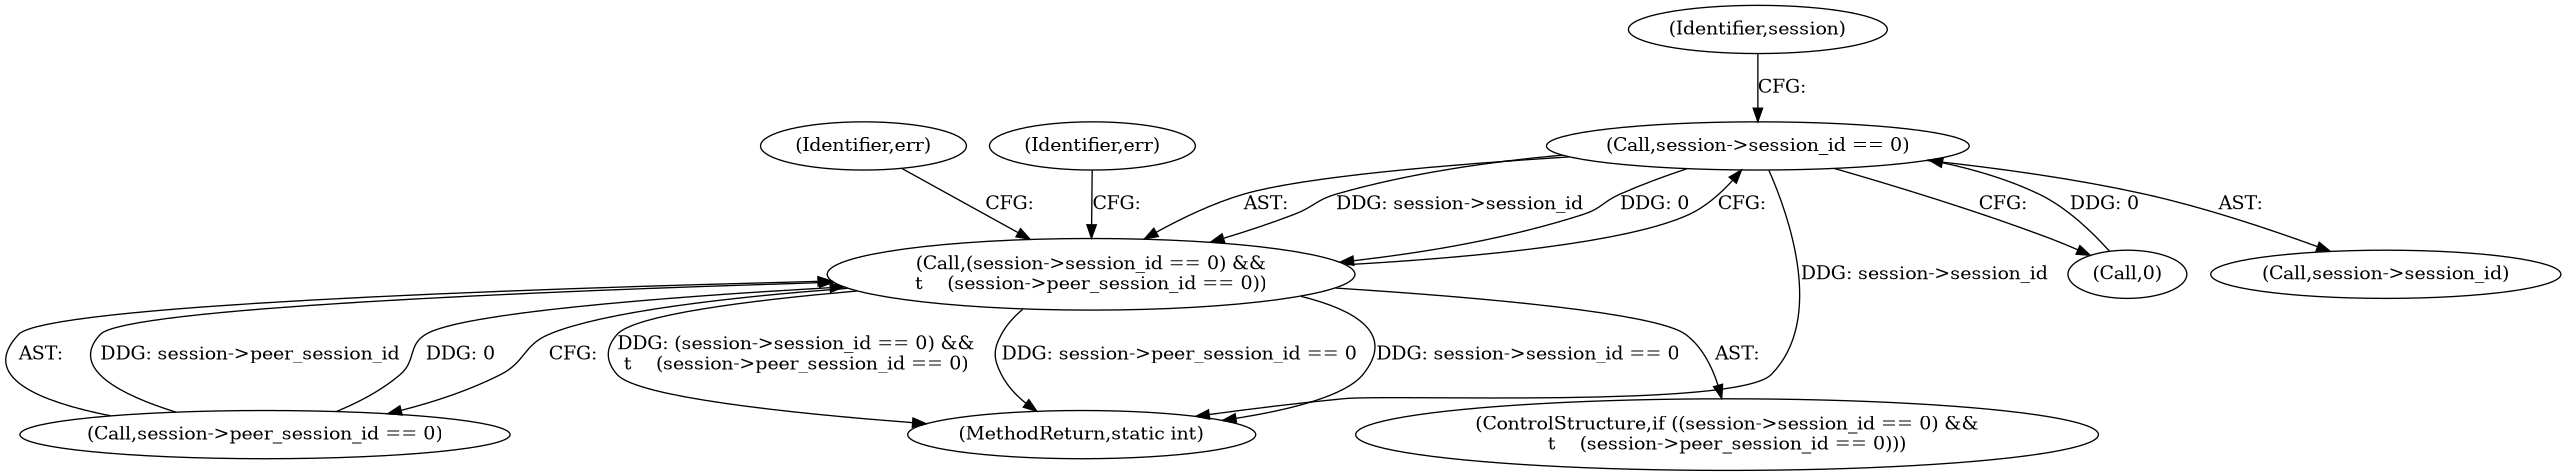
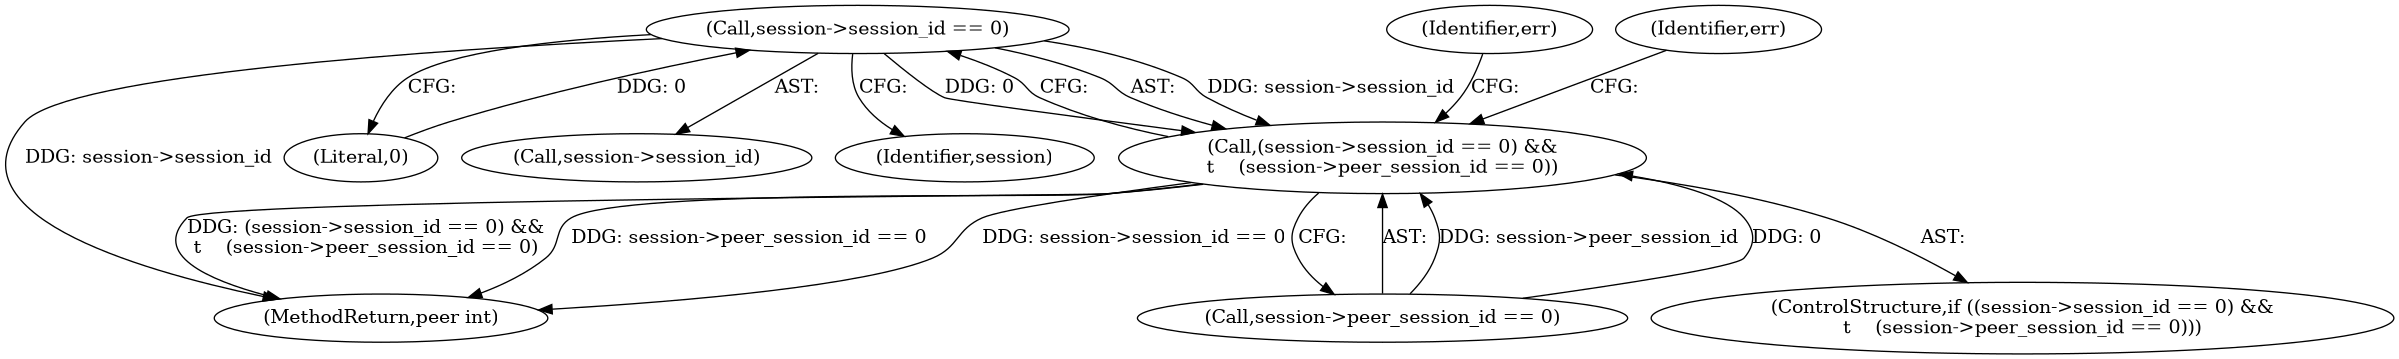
(1758, 81) -> (859, 98)
(2127, 274) -> (361, 158)
(1082, 435) -> (381, 318)
